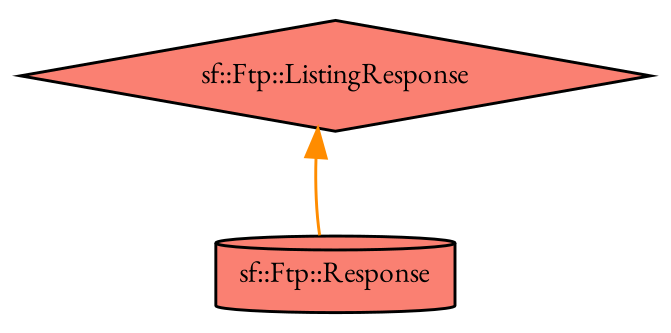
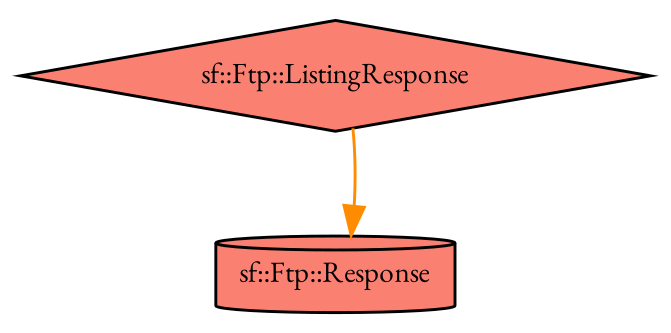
(316, 197) -> (355, 167)
